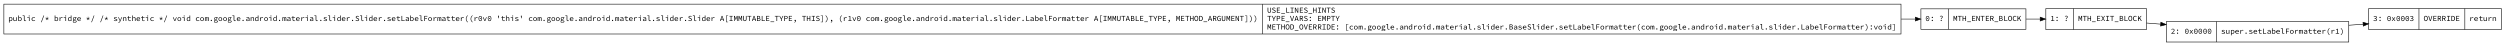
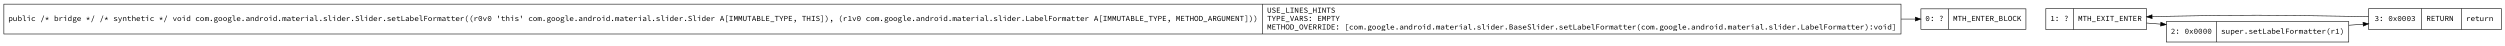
(2033, 19) -> (2260, 15)
(2110, 19) -> (2110, 19)
(2442, 19) -> (2440, 19)
